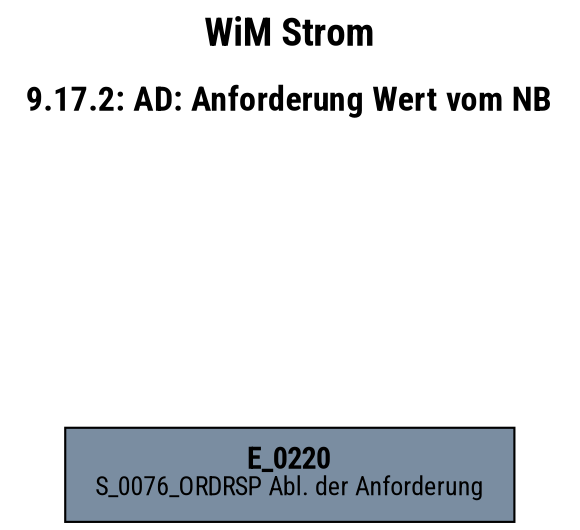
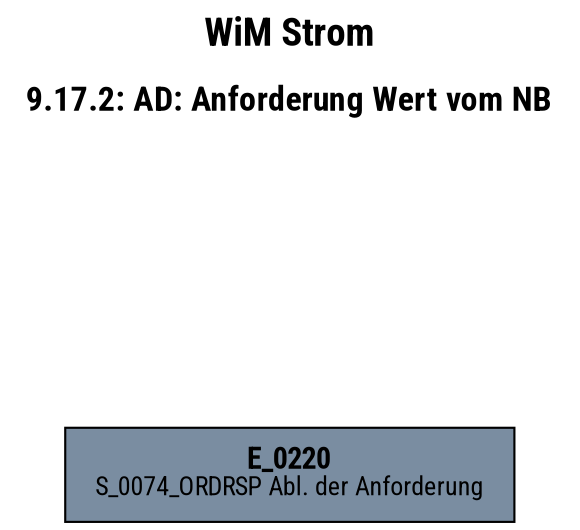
(290, 488) -> (290, 488)
